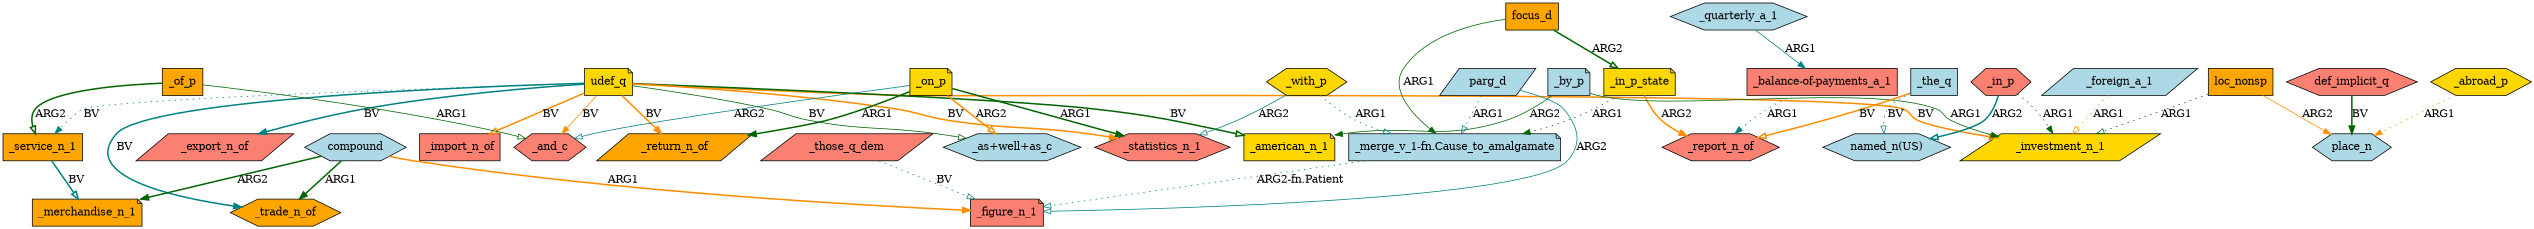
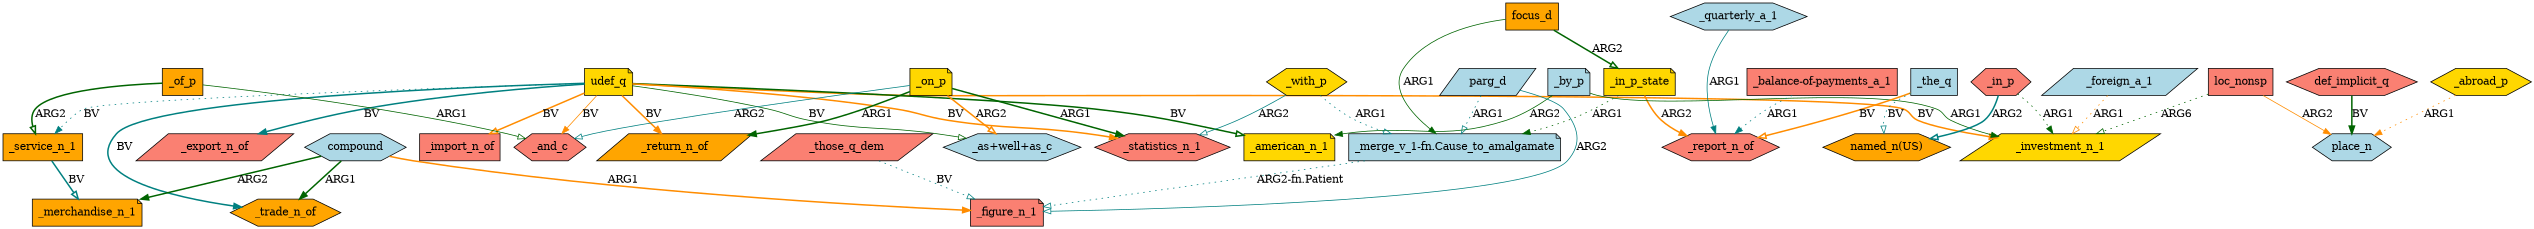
(1777, 47) -> (1708, 76)
(2241, 82) -> (2241, 82)
(2176, 115) -> (2176, 115)
(1887, 147) -> (1887, 147)
